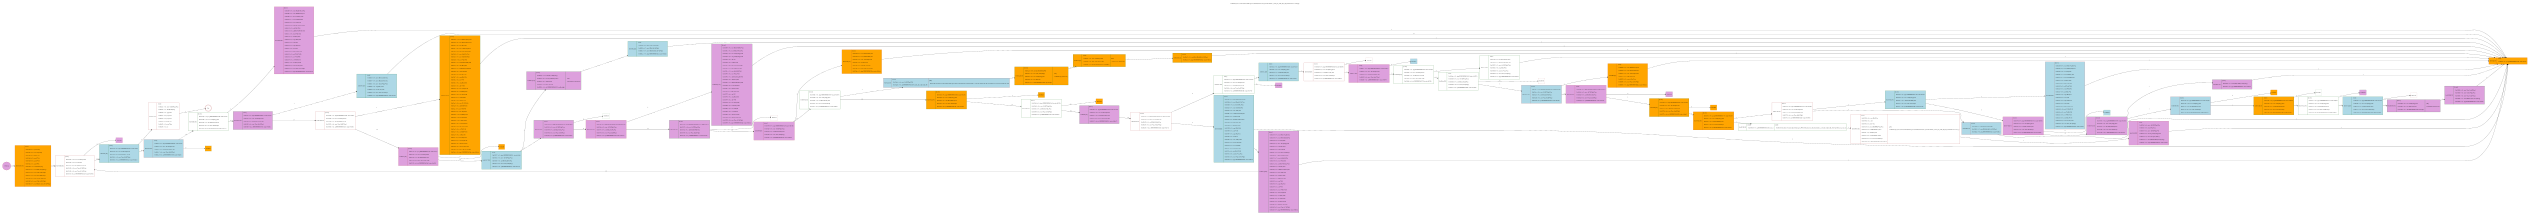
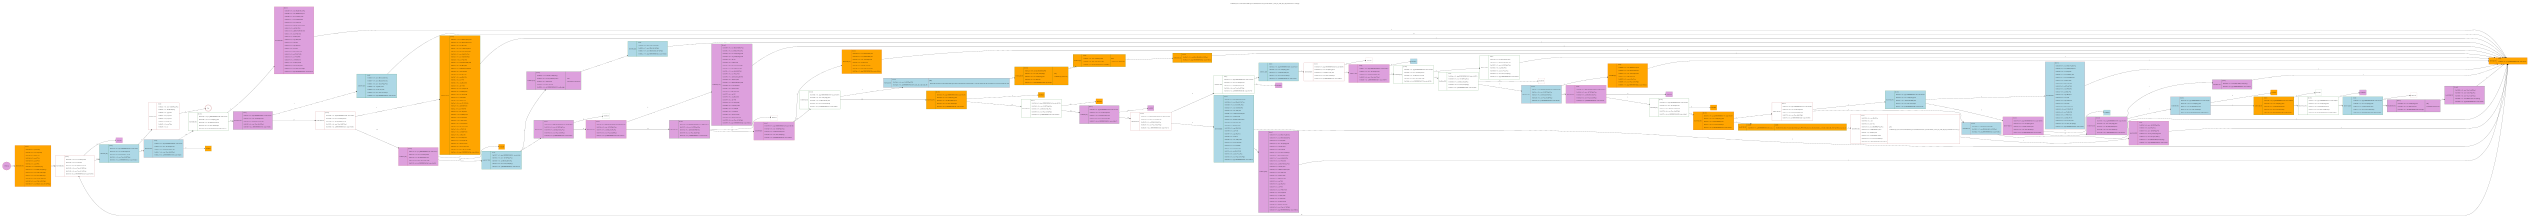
none -> (1151, 108)
(1669, 108) -> (1669, 108)
(1792, 127) -> (1792, 127)
(677, 172) -> (1344, 215)
